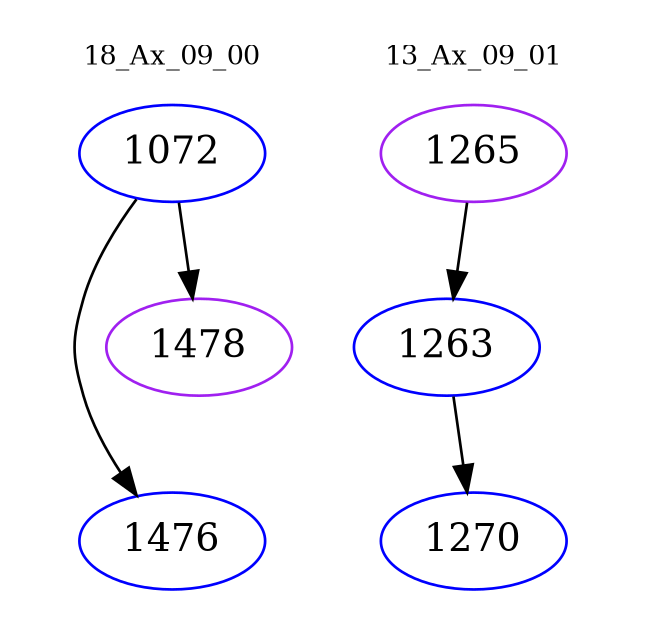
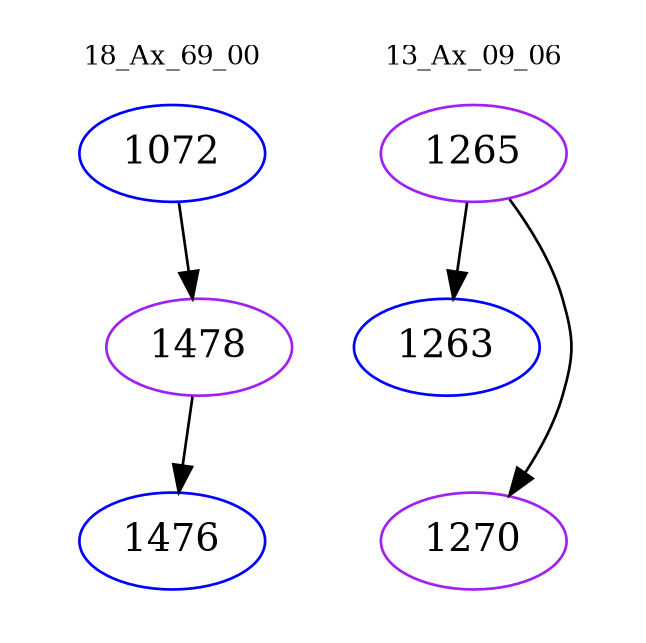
(172, 58) -> (172, 58)
(474, 58) -> (474, 58)
(76, 334) -> (188, 431)
(458, 431) -> (570, 334)
(474, 541) -> (474, 541)
